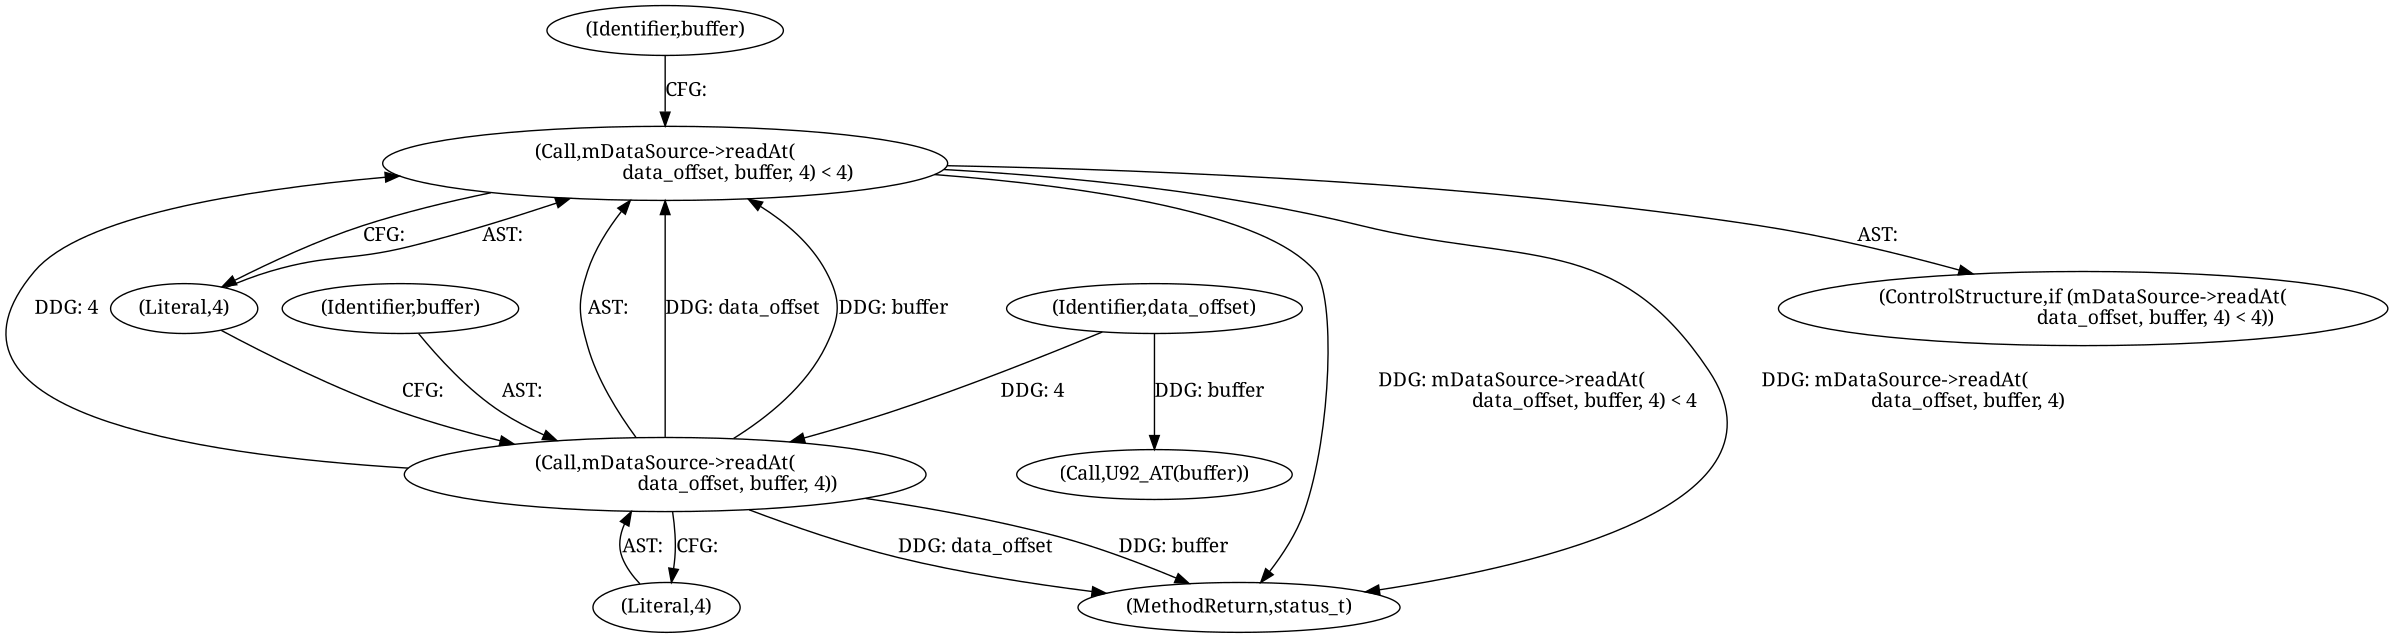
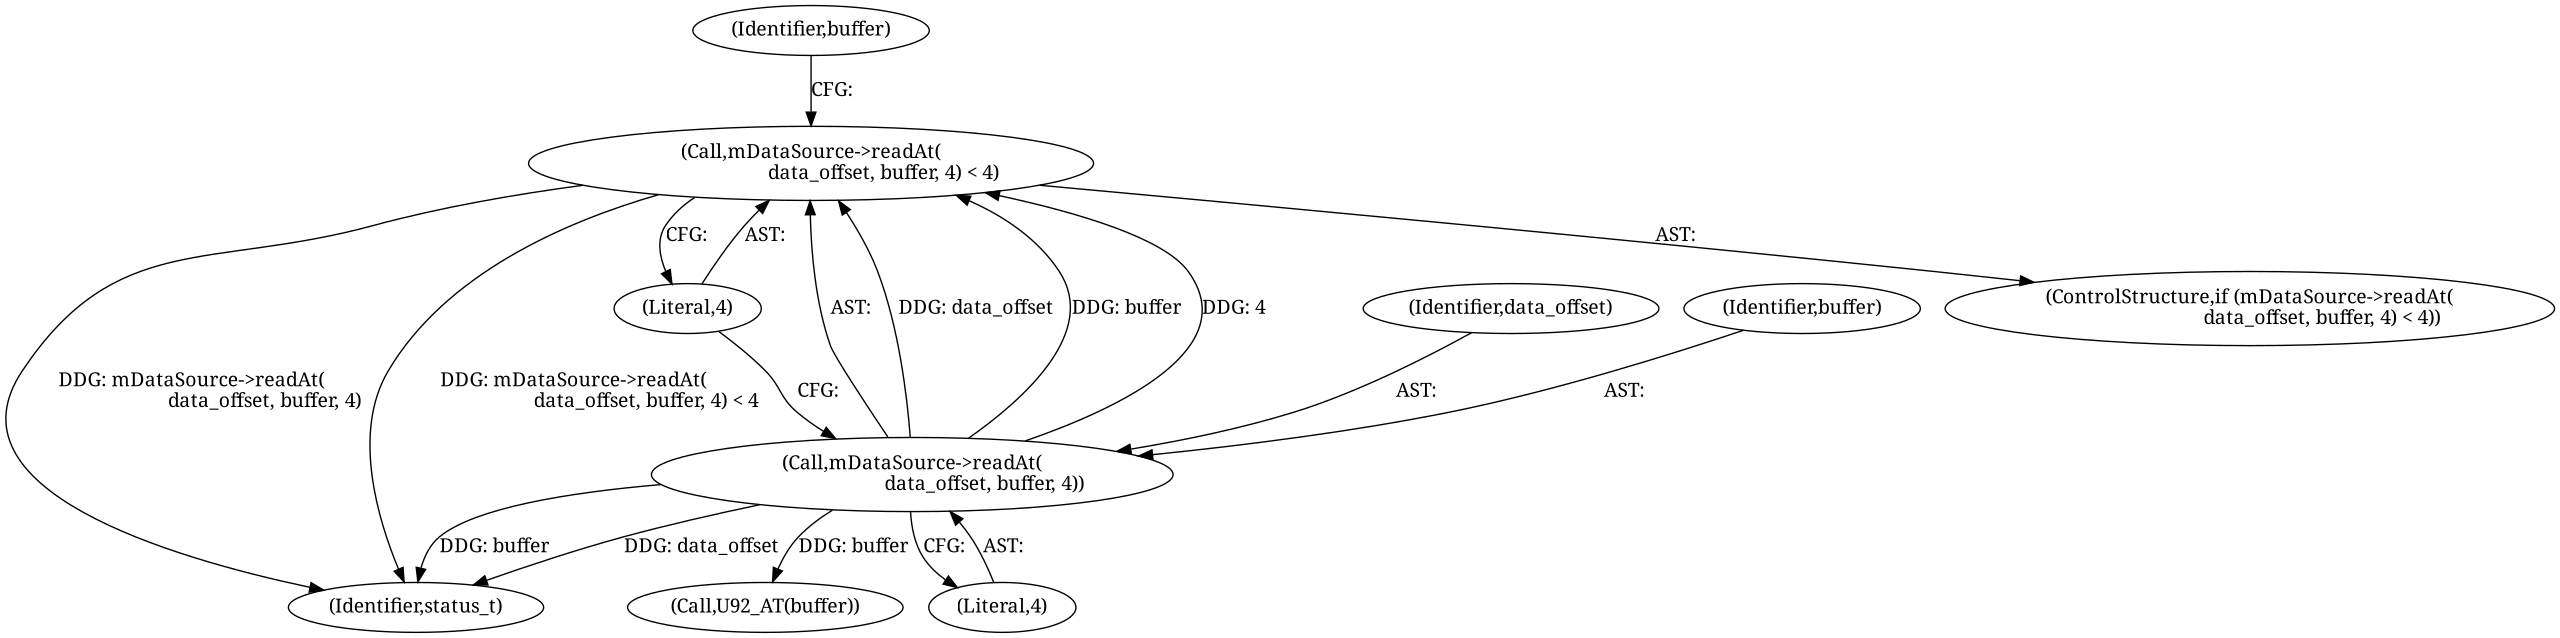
(1154, 385) -> (800, 535)
(1032, 392) -> (1420, 392)
(1239, 607) -> (416, 607)
